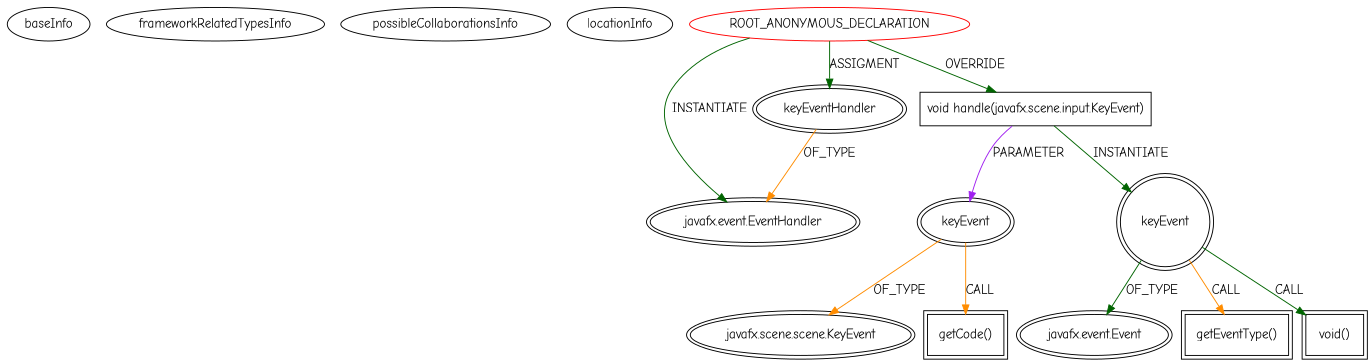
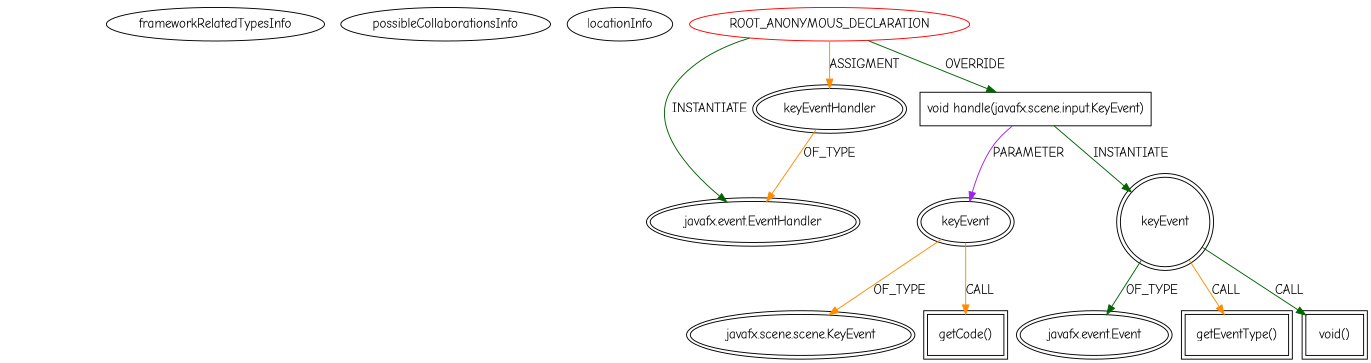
(49, 24) -> none
(830, 60) -> (830, 60)
